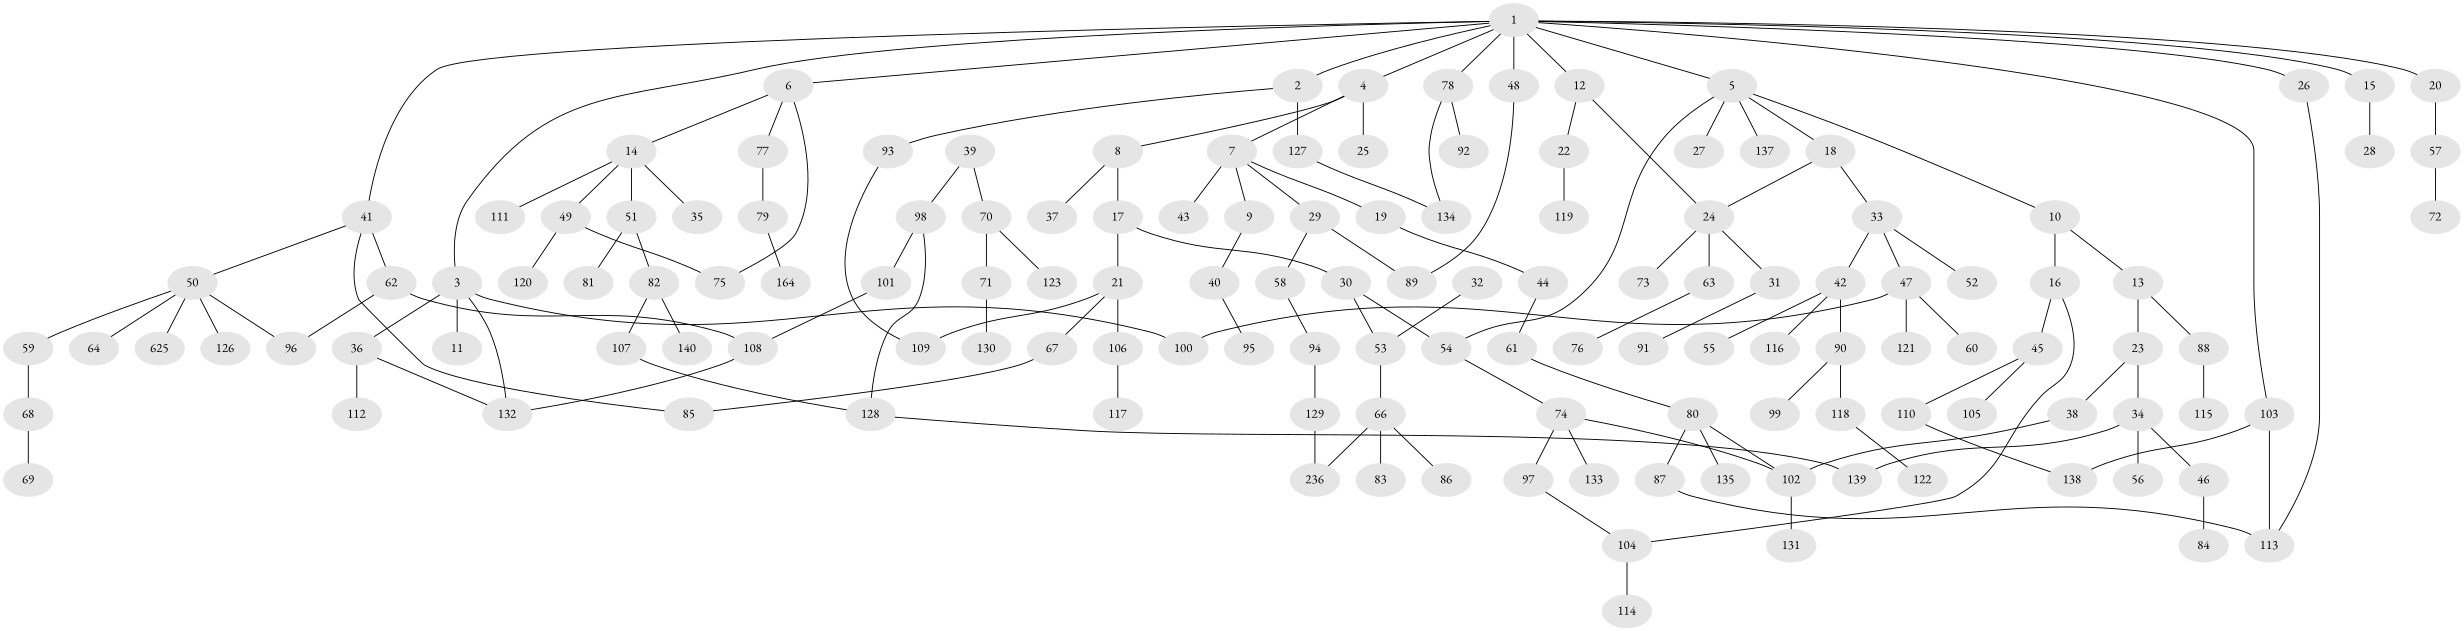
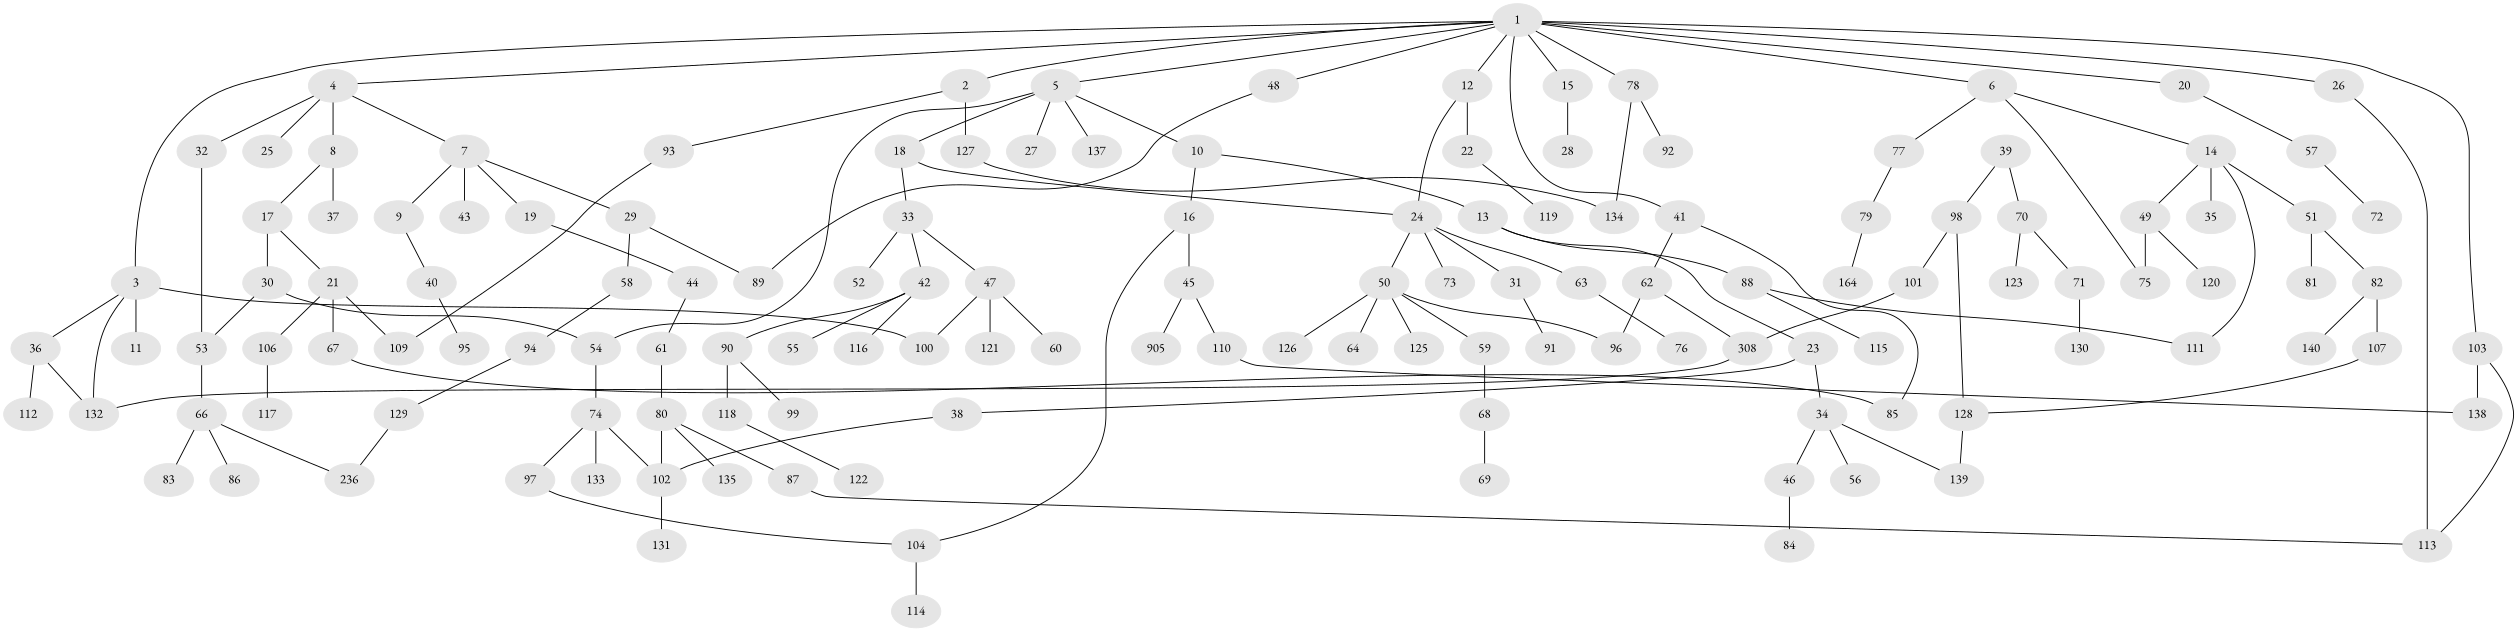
none -> (267, 119)
(280, 250) -> (1401, 250)
none -> (1971, 317)
(160, 349) -> (1419, 349)
(753, 349) -> (1747, 349)
(1972, 414) -> (1156, 349)
